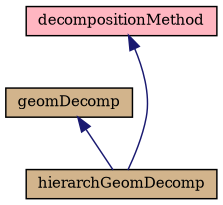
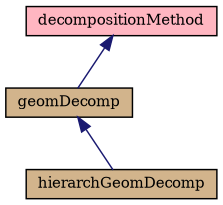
(147, 110) -> (91, 68)
